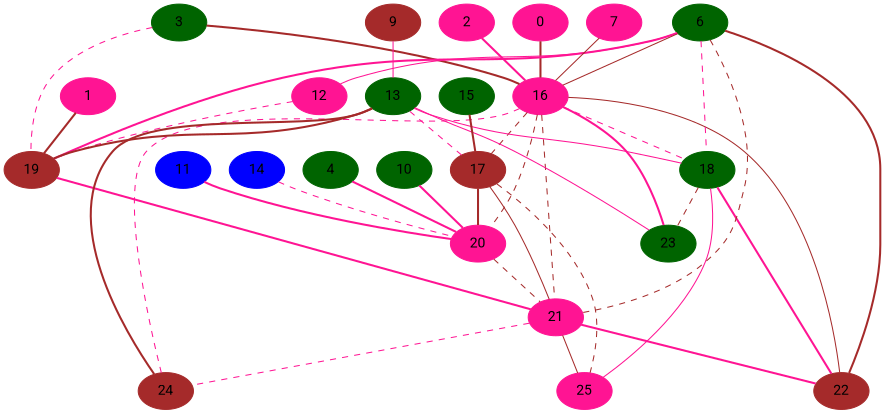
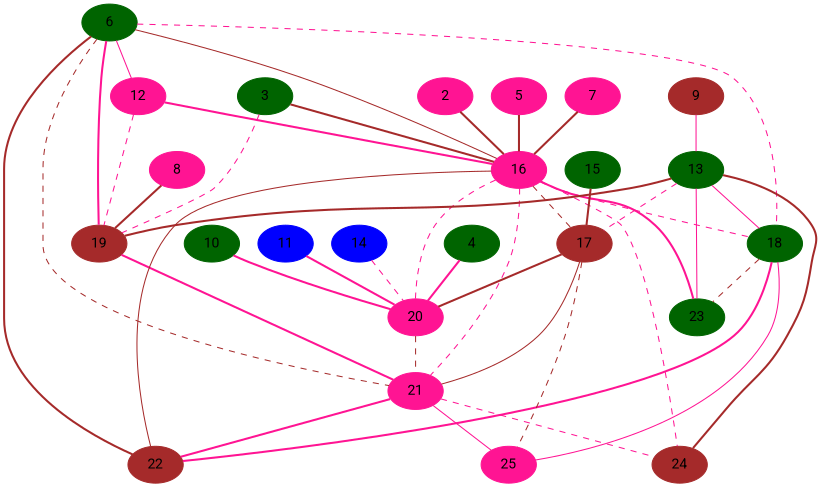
(540, 23) -> (519, 96)
(576, 60) -> (556, 133)
(510, 66) -> (482, 133)
(88, 96) -> (177, 170)
none -> (328, 134)
(521, 174) -> (435, 225)
(548, 207) -> (495, 291)
(570, 354) -> (464, 429)
